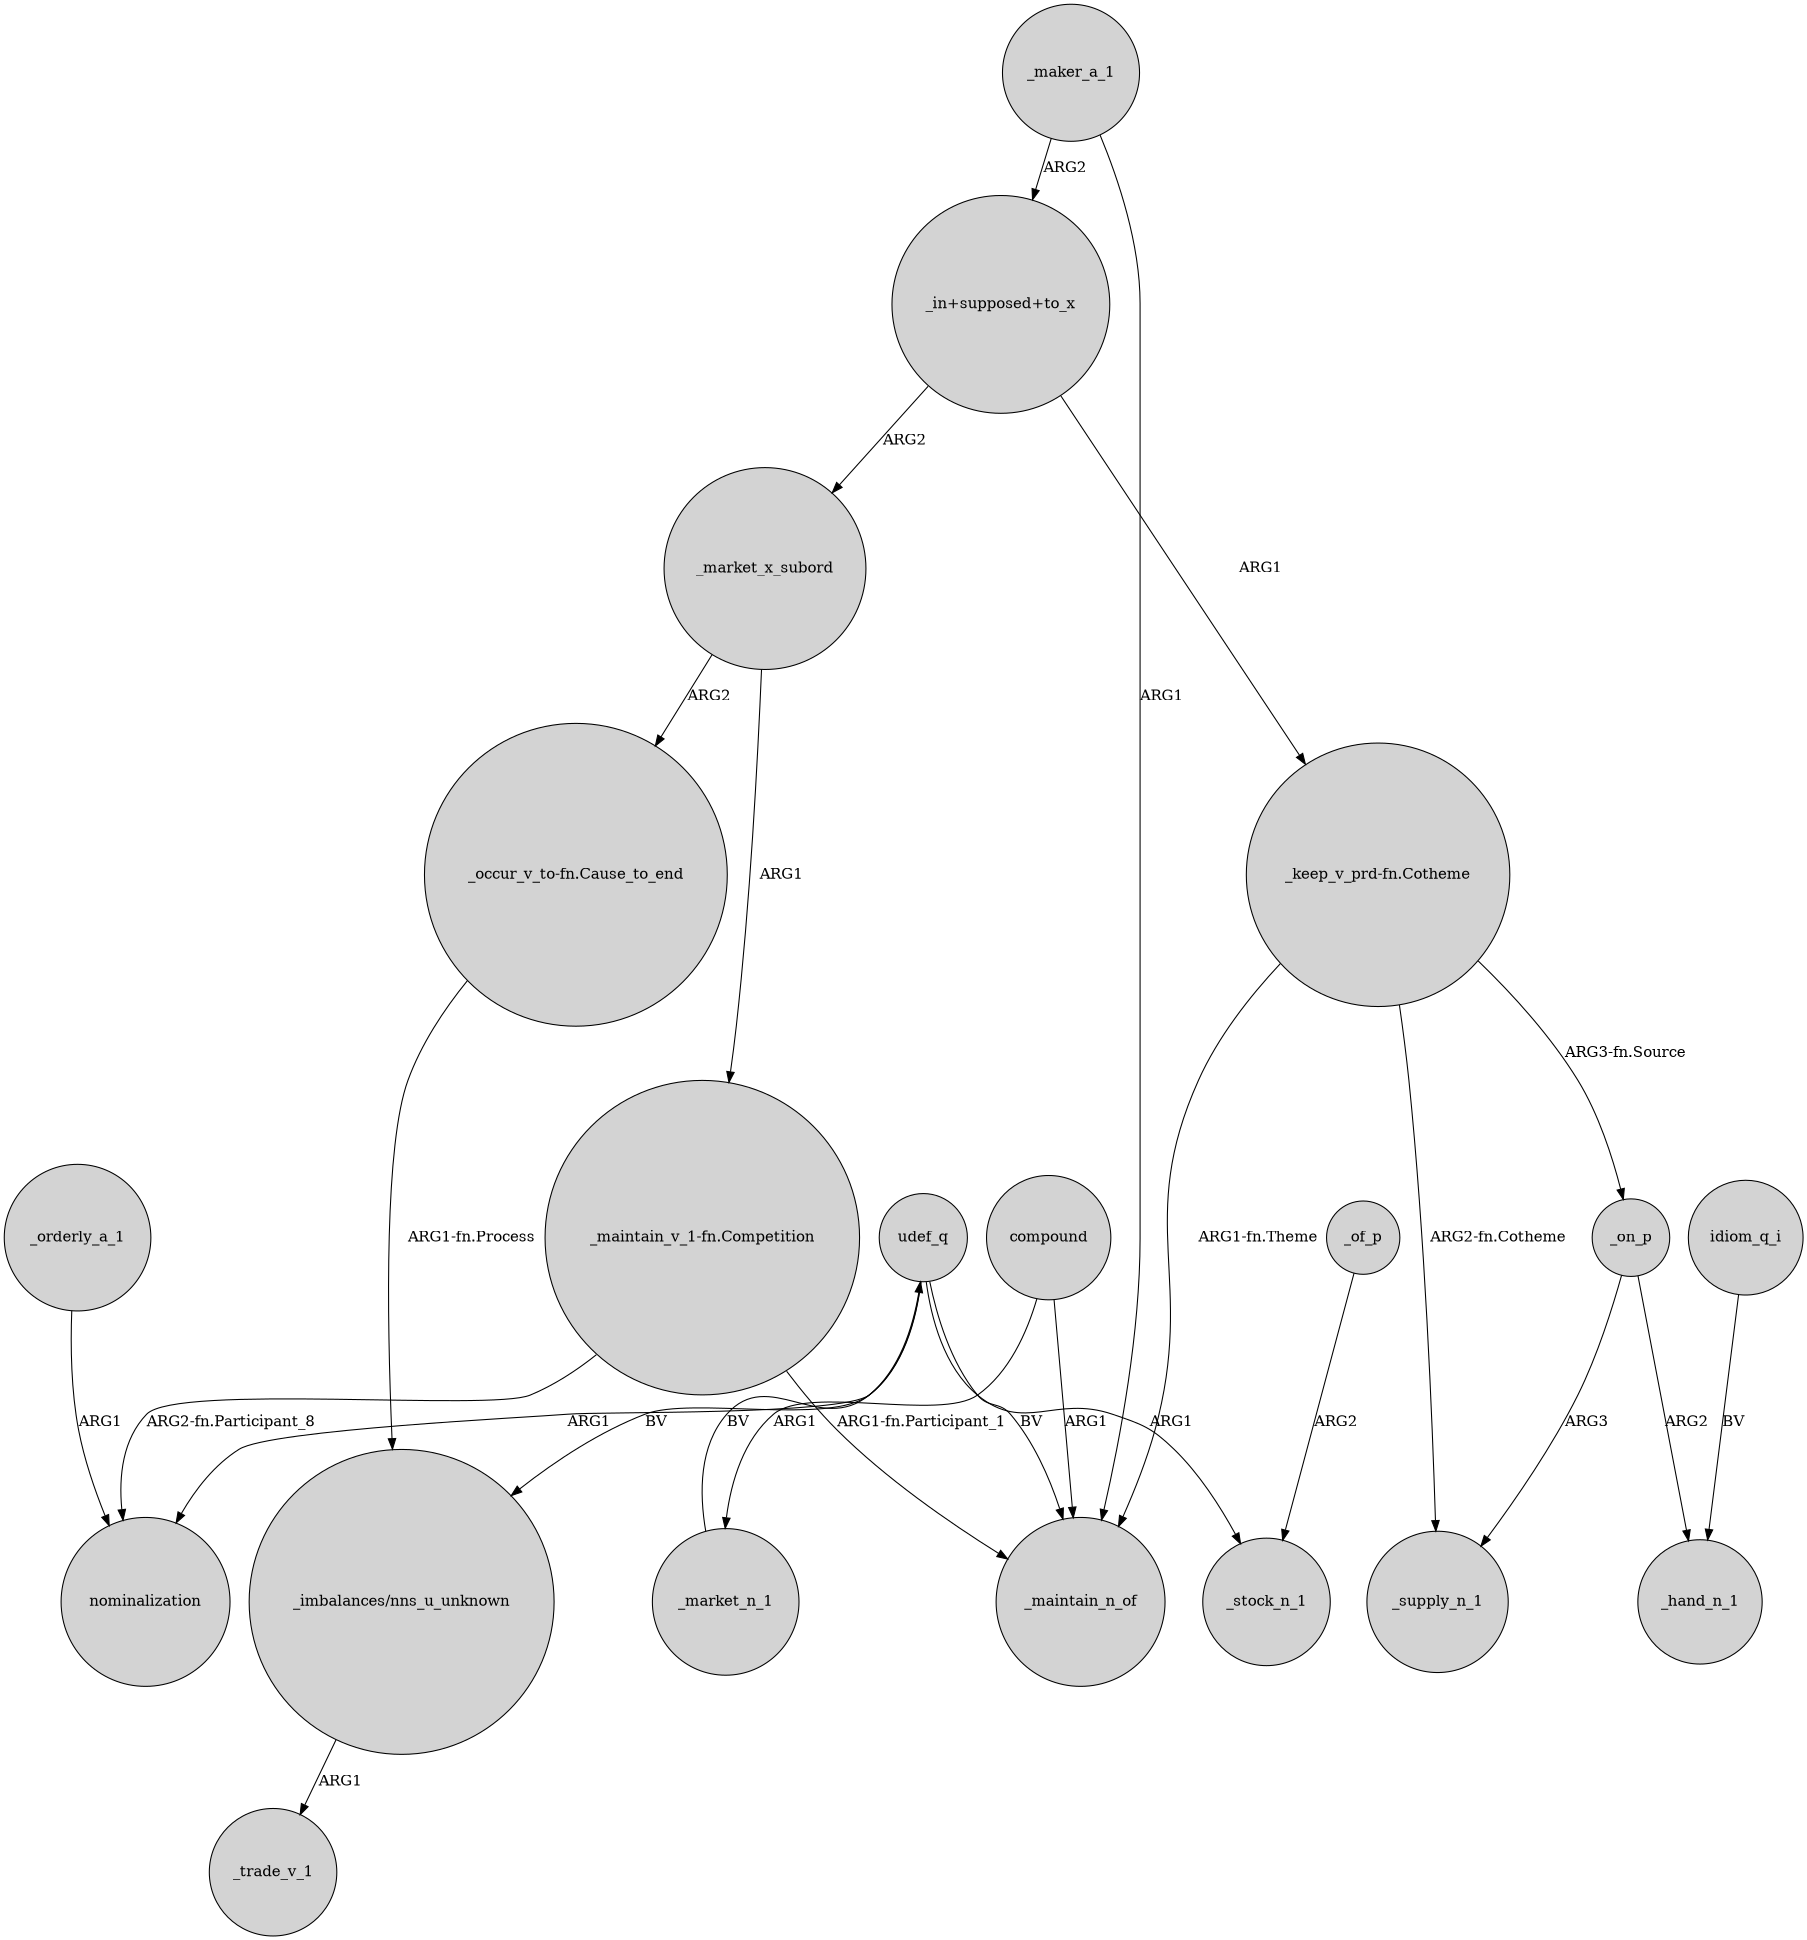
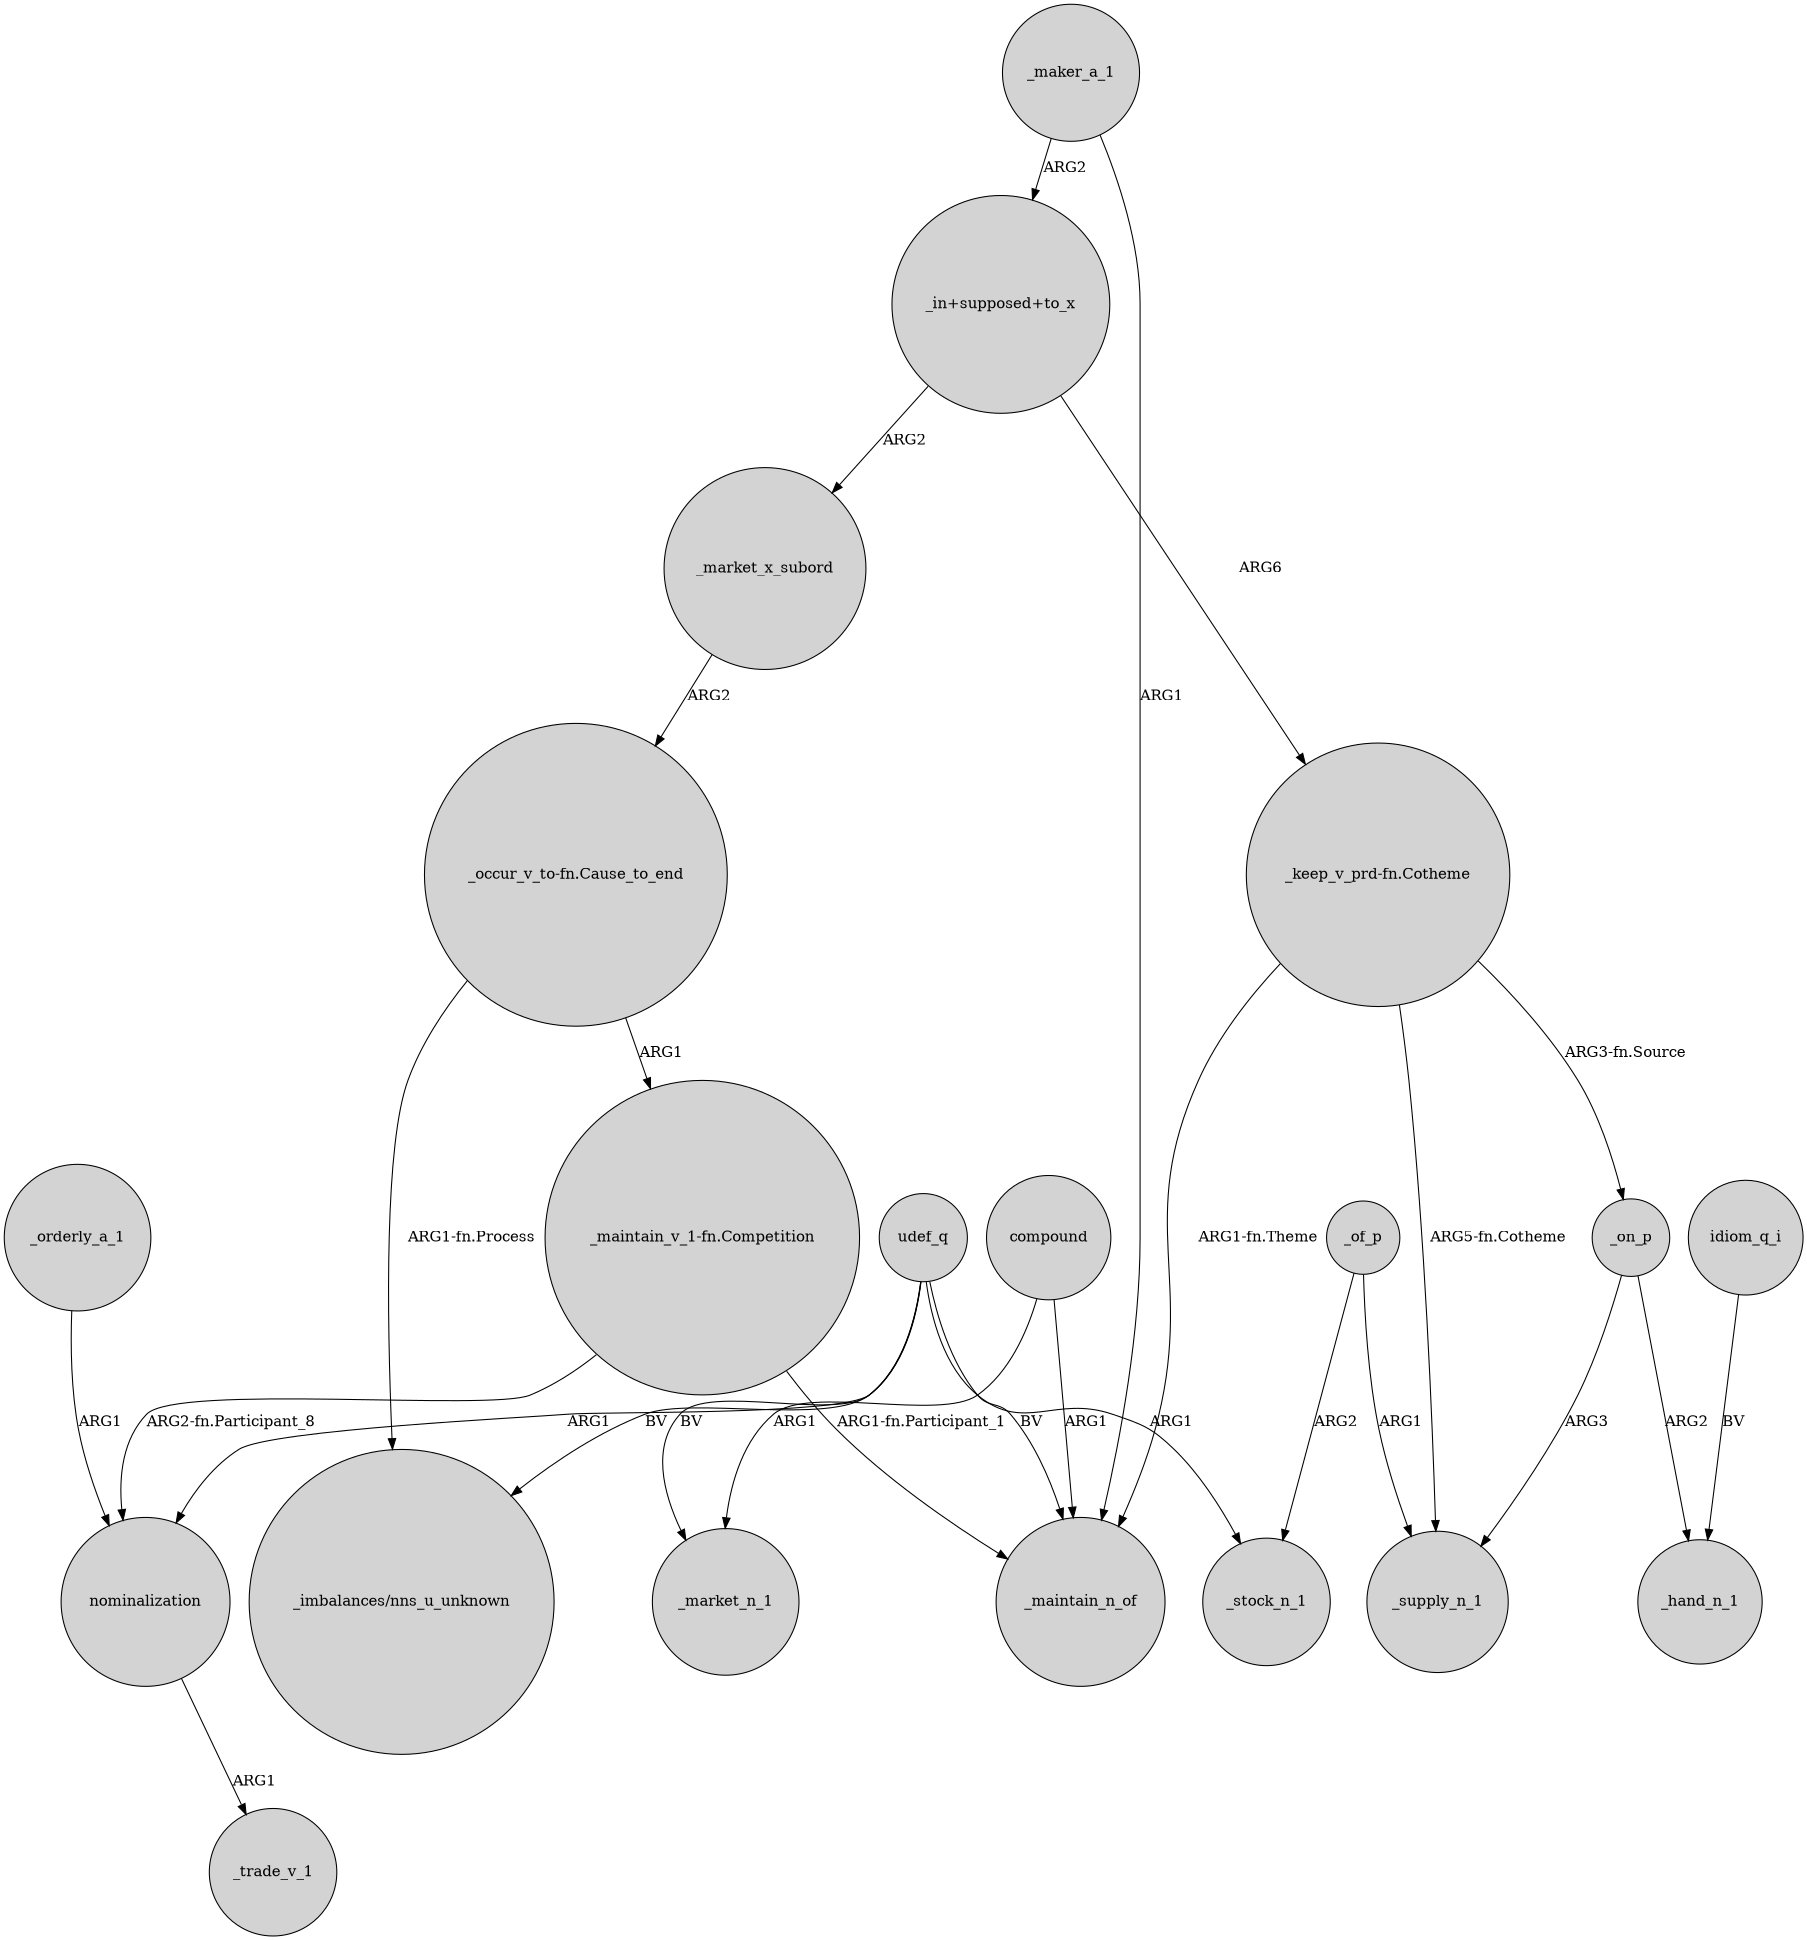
(1261, 569) -> (1261, 569)
(750, 871) -> (636, 1048)
(1498, 1238) -> (1498, 1238)
(784, 1399) -> (765, 1402)
none -> (1374, 1402)
(320, 1772) -> (211, 1741)
